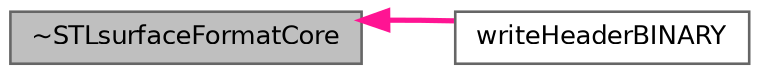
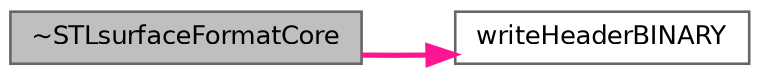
(421, 20) -> (395, 55)
